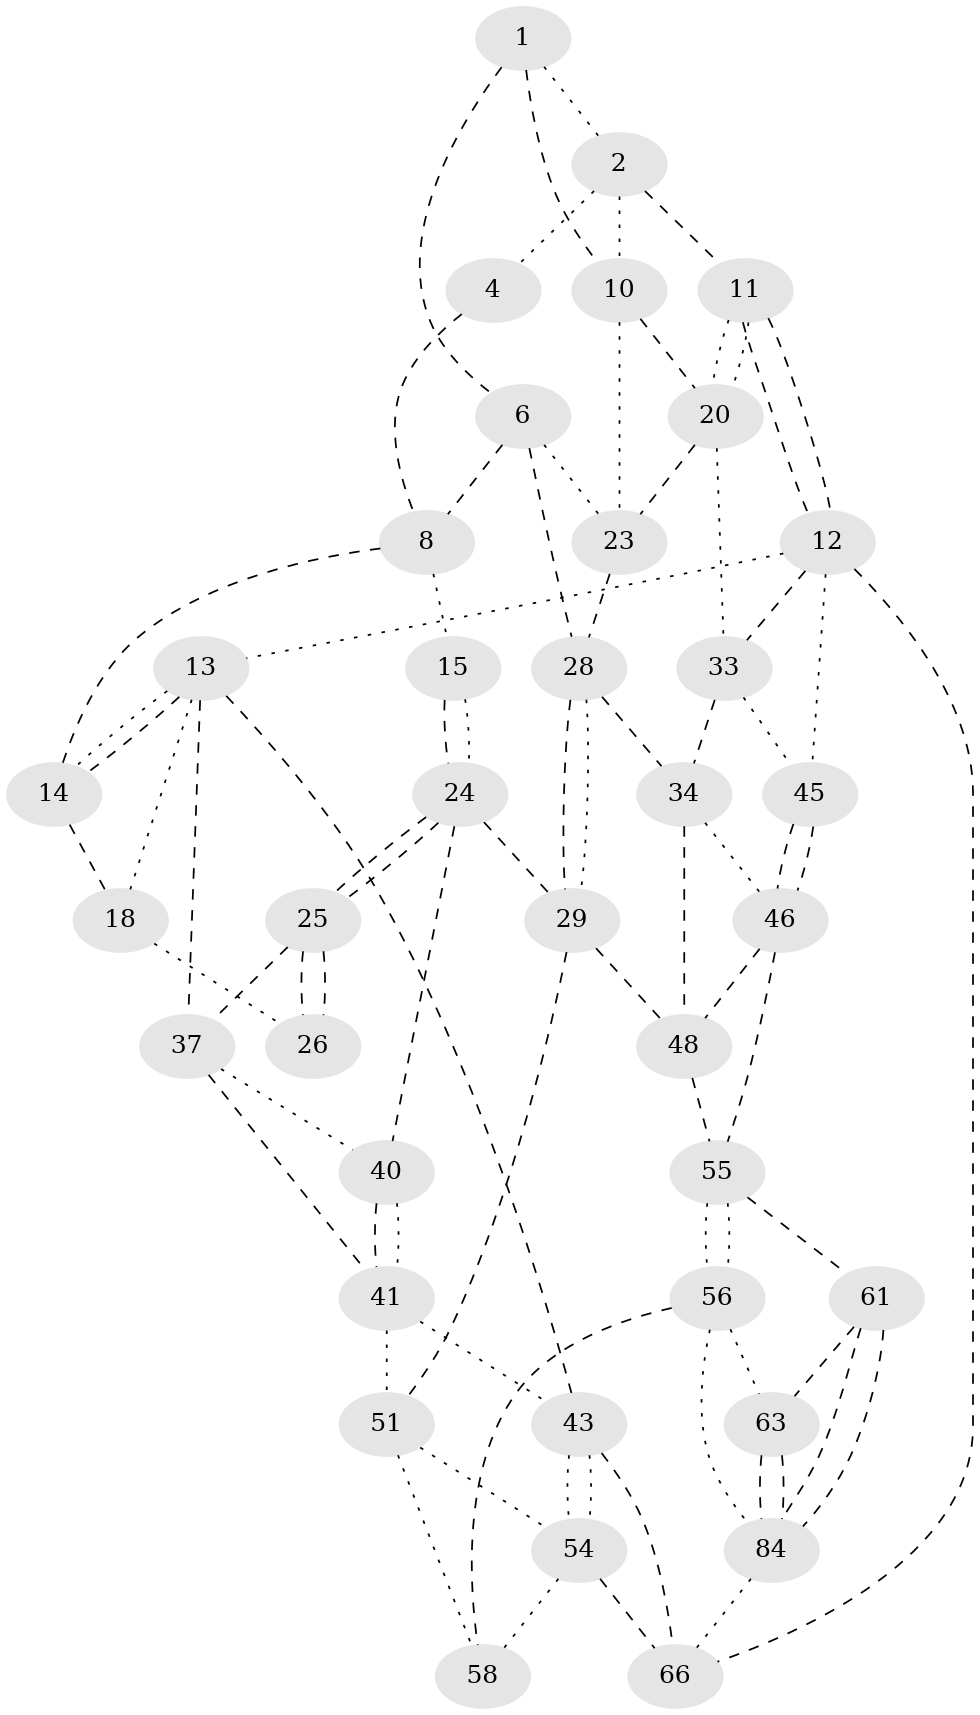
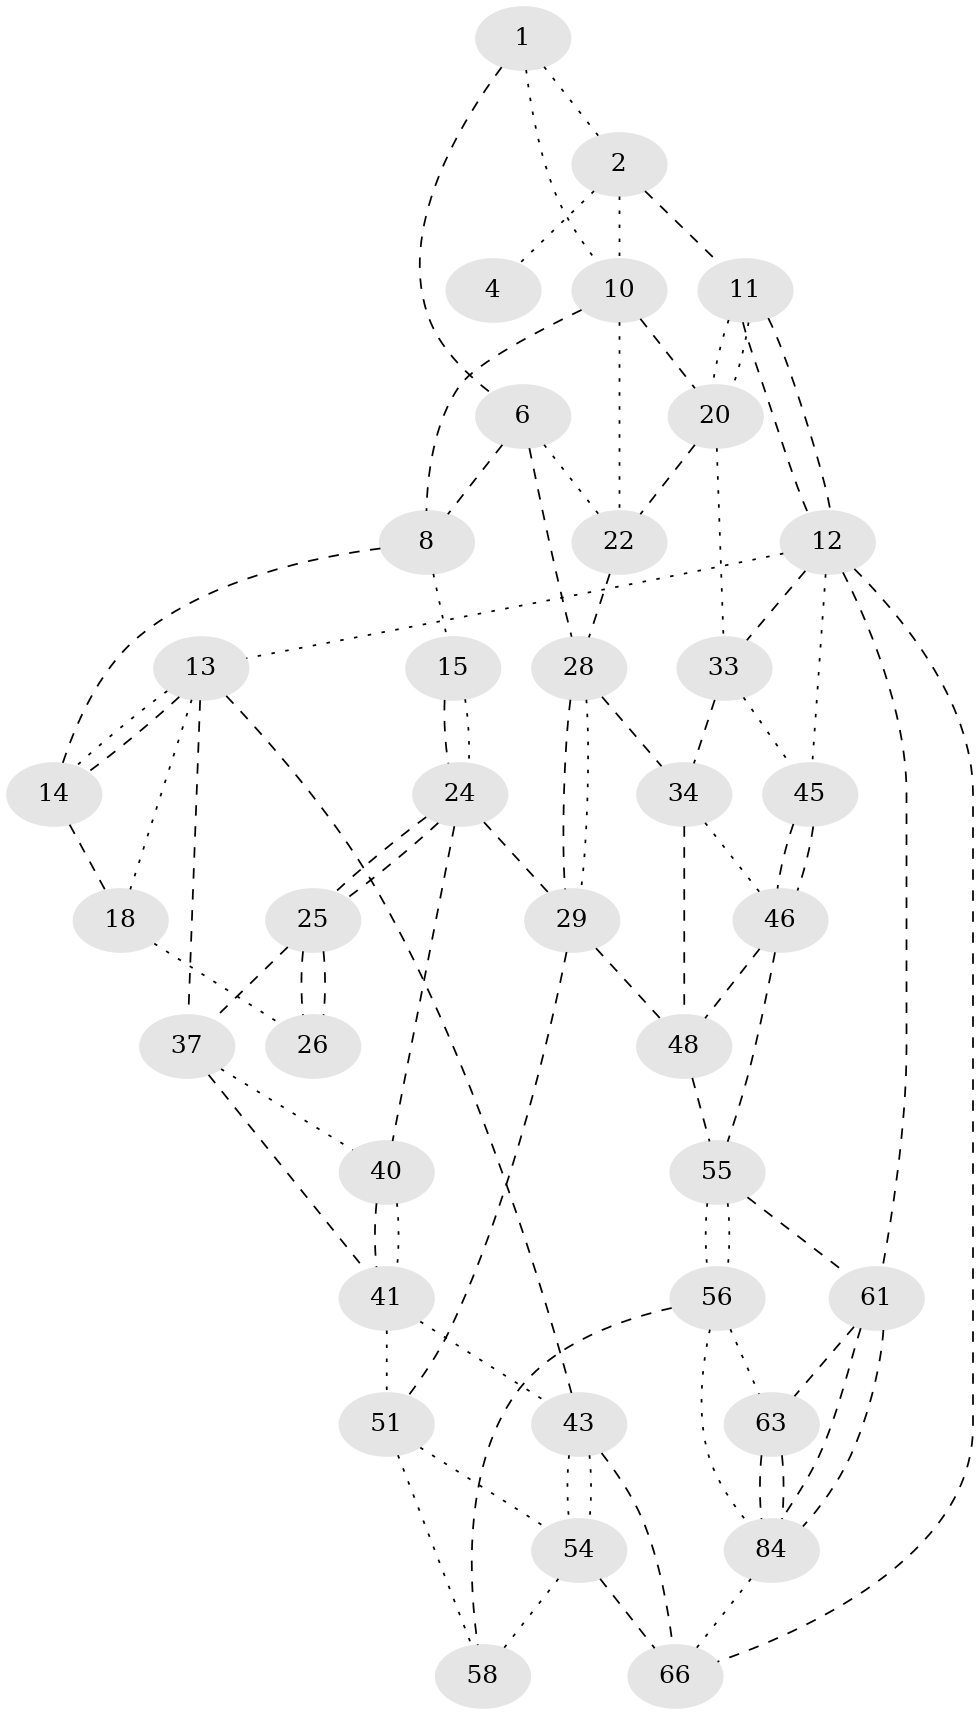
(547, 171) -> (547, 171)
(397, 403) -> (460, 386)
(620, 542) -> (620, 542)
none -> (906, 915)
